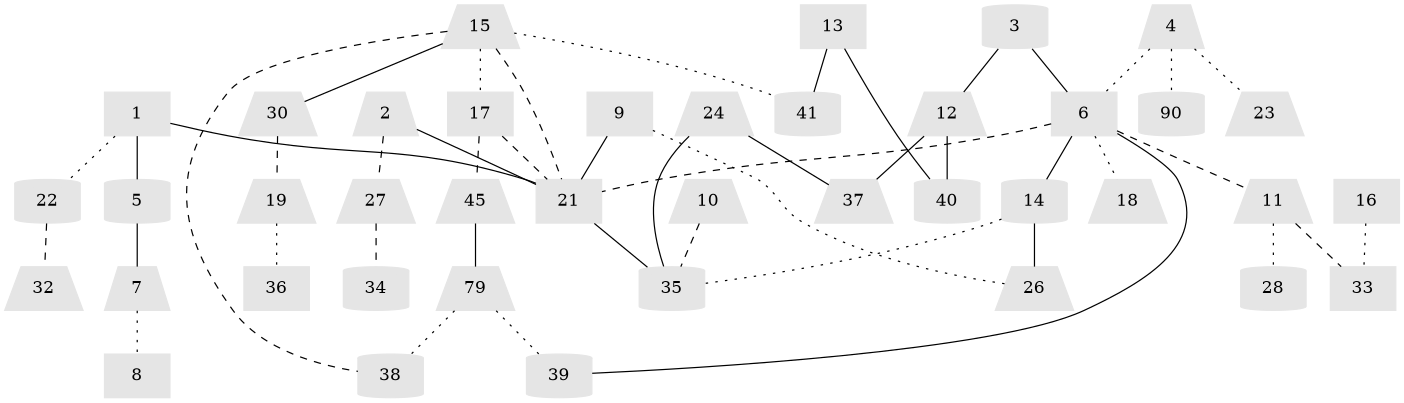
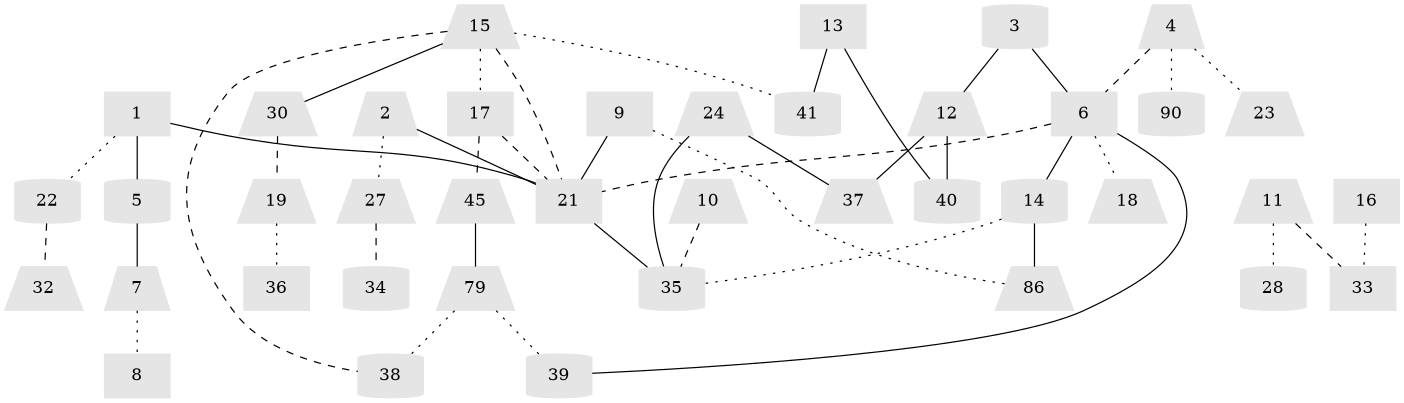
(1128, 70) -> (1128, 70)
(381, 160) -> (381, 160)
(1182, 160) -> none
(1034, 289) -> (1034, 289)
